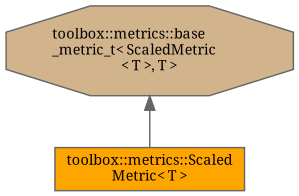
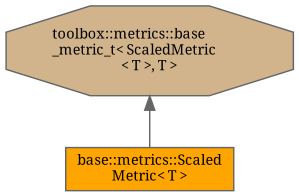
(150, 169) -> (150, 169)
